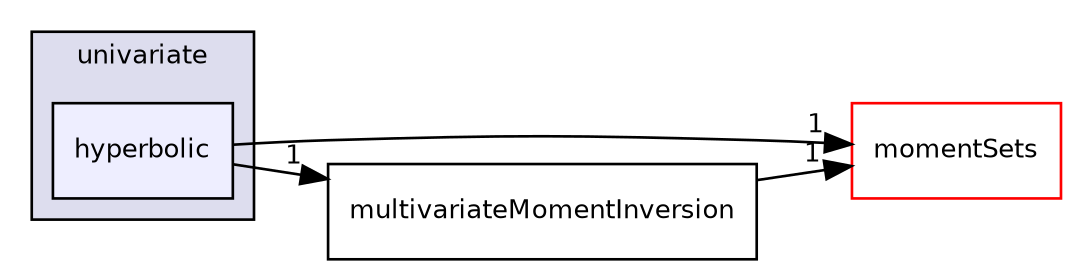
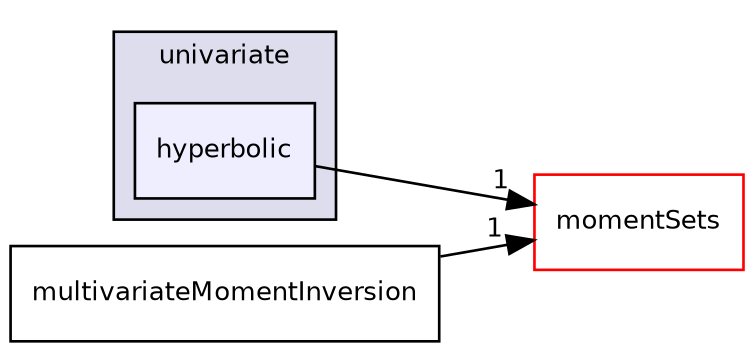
(270, 170) -> none
